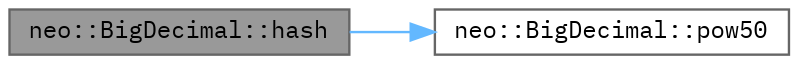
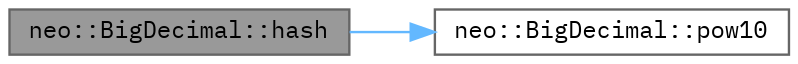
(612, 32) -> (612, 32)
